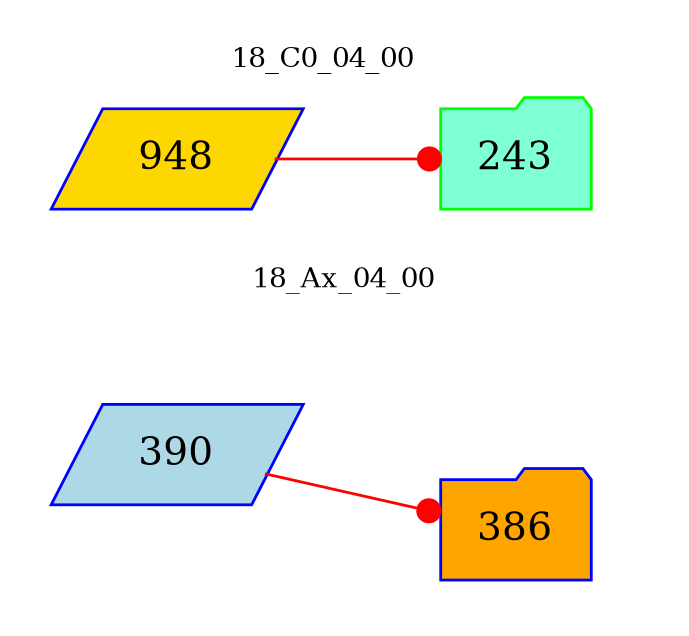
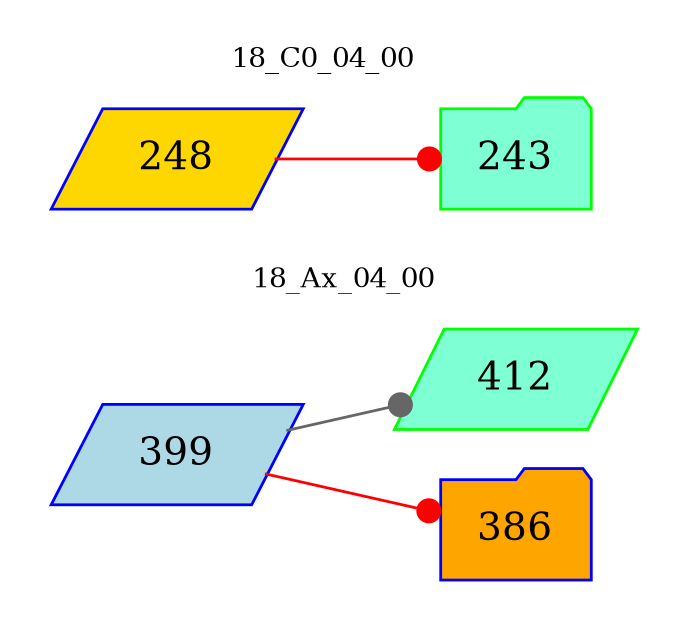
(177, 159) -> (177, 159)
none -> (516, 379)
(177, 455) -> (177, 455)
